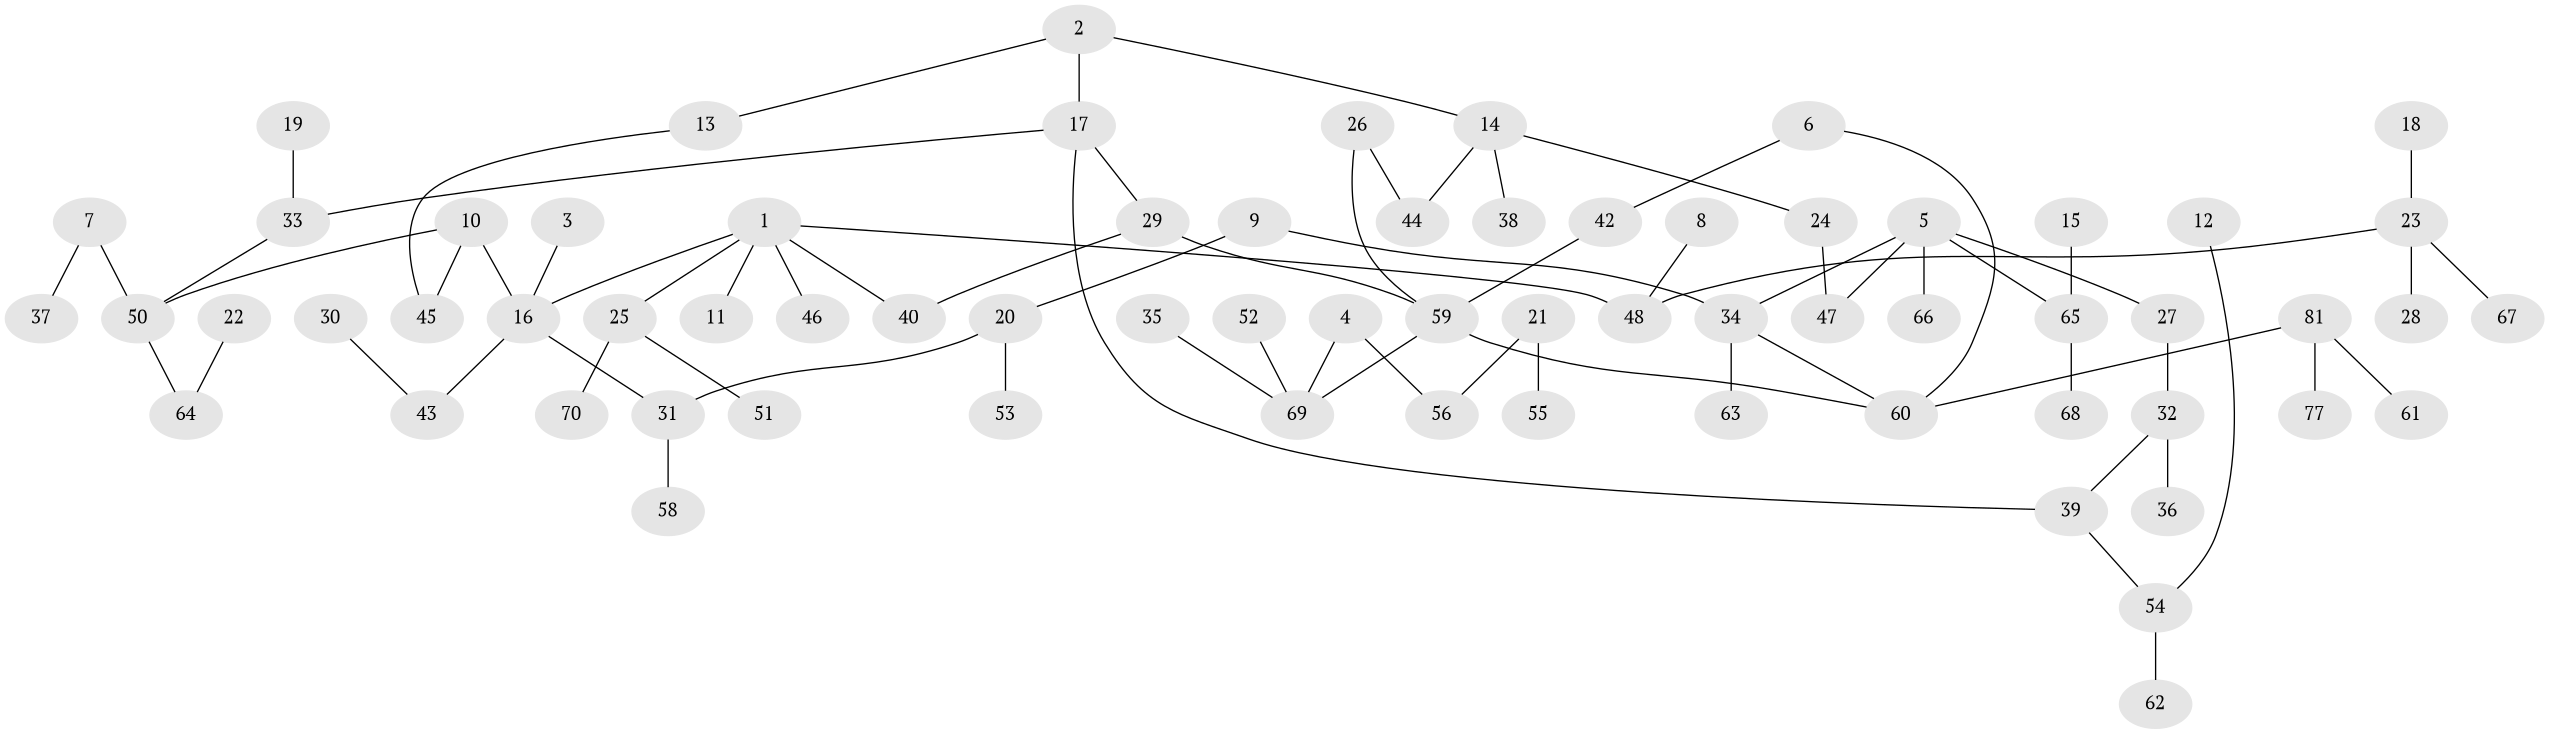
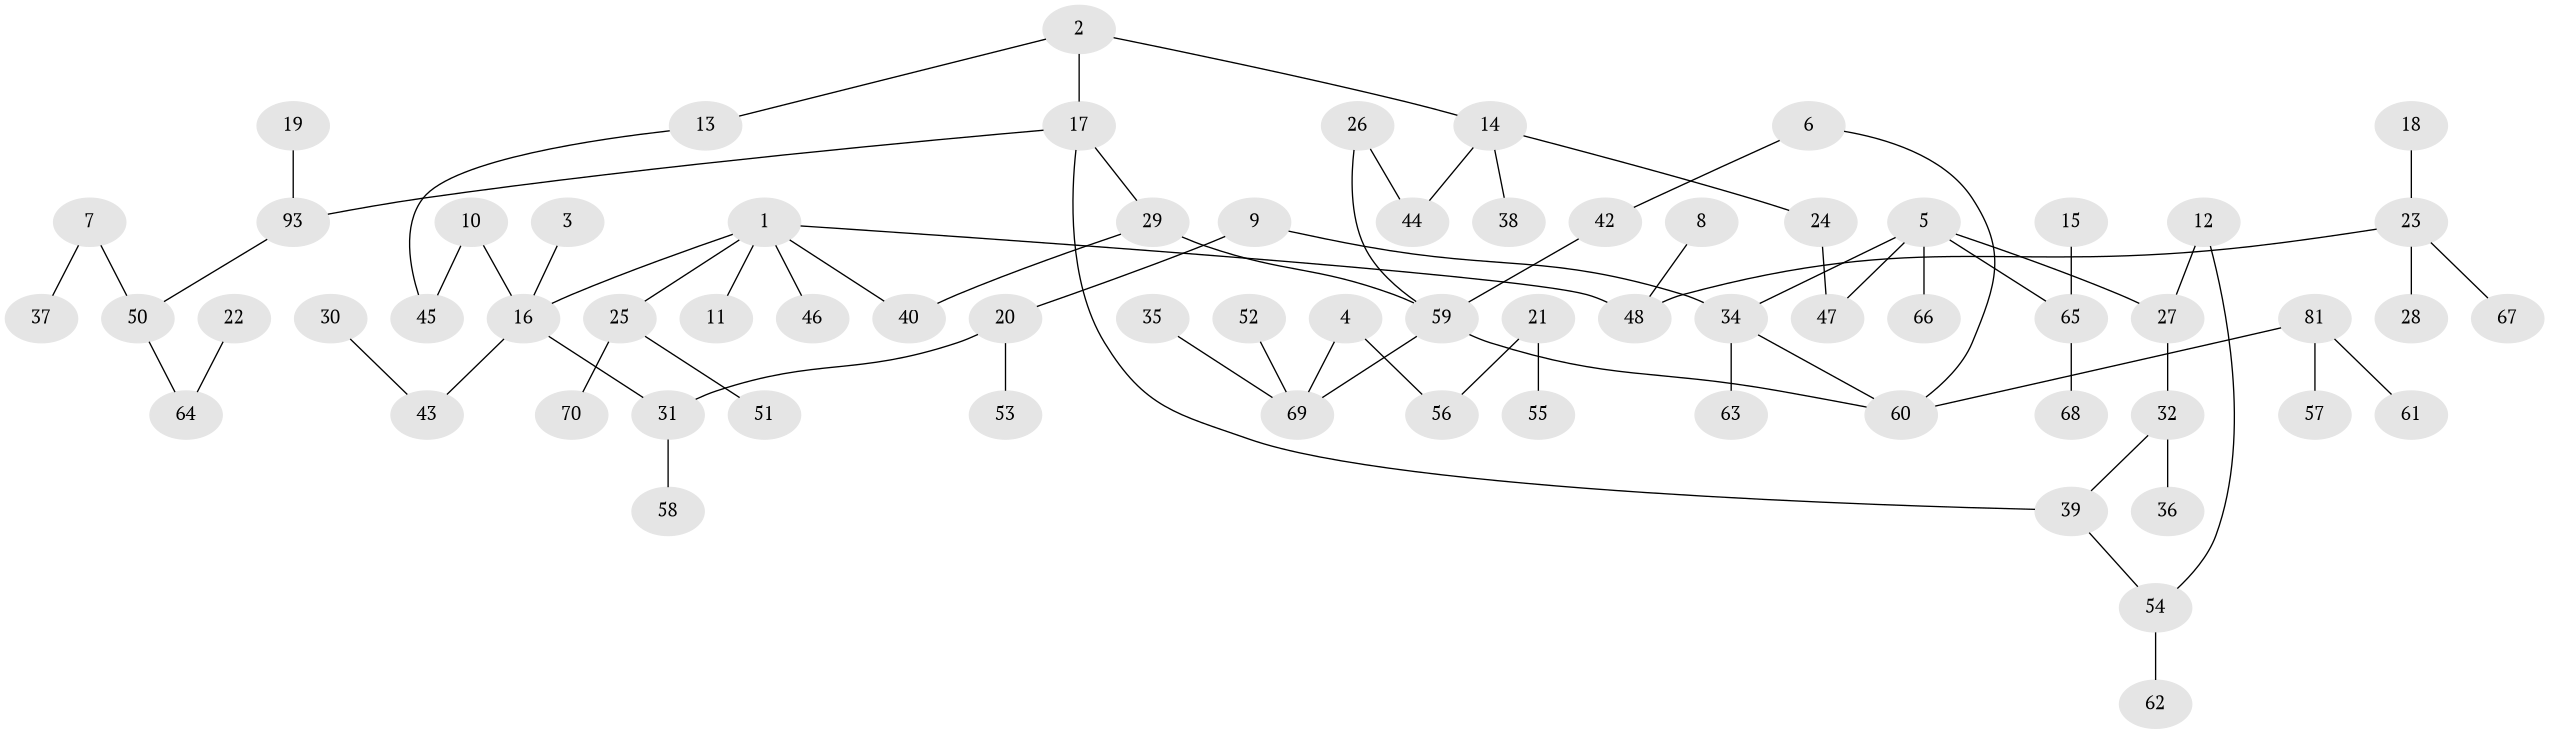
(293, 222) -> (293, 222)
(300, 261) -> none
none -> (2186, 270)
(2315, 415) -> (2315, 415)
